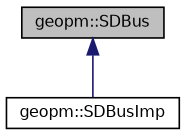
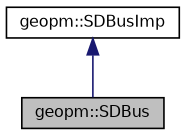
(93, 76) -> (93, 76)
